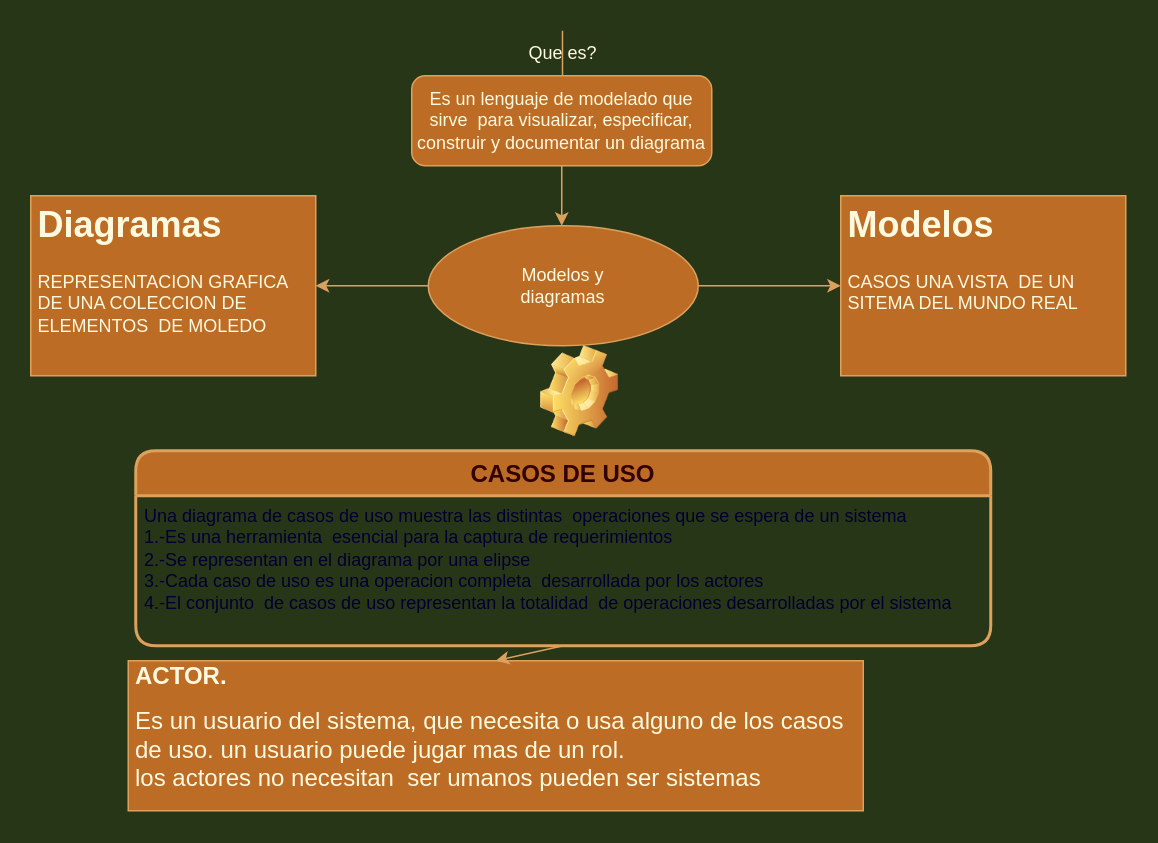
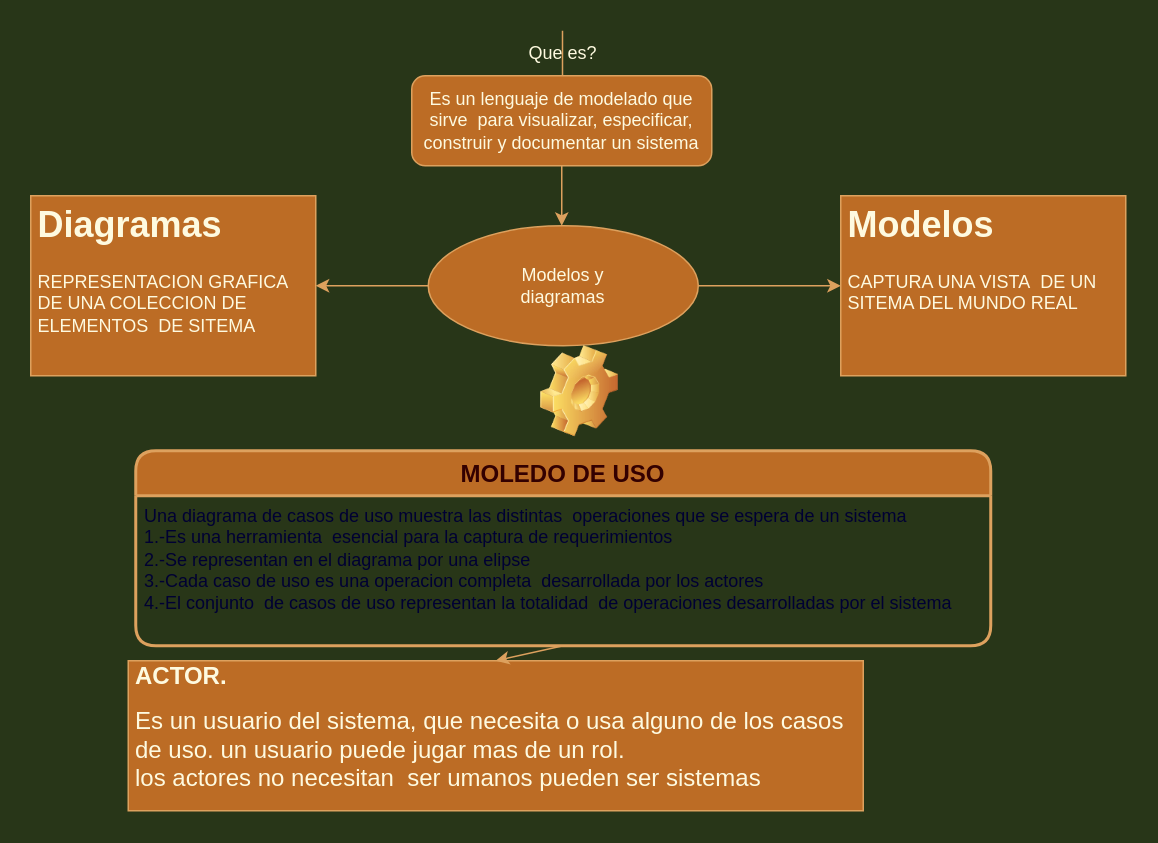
(562, 121) -> (562, 121)
(985, 213) -> (985, 213)
(175, 224) -> (175, 224)
(563, 473) -> (563, 473)
